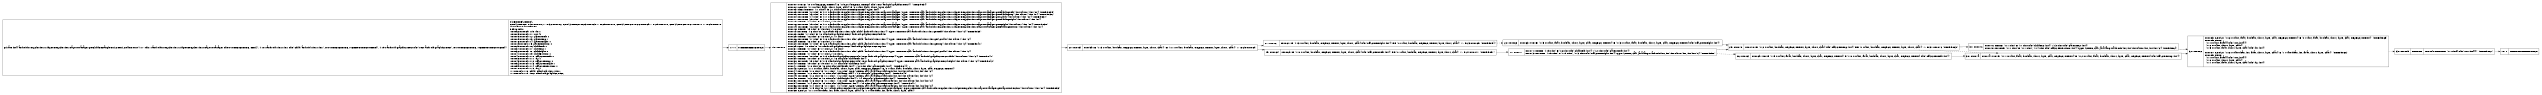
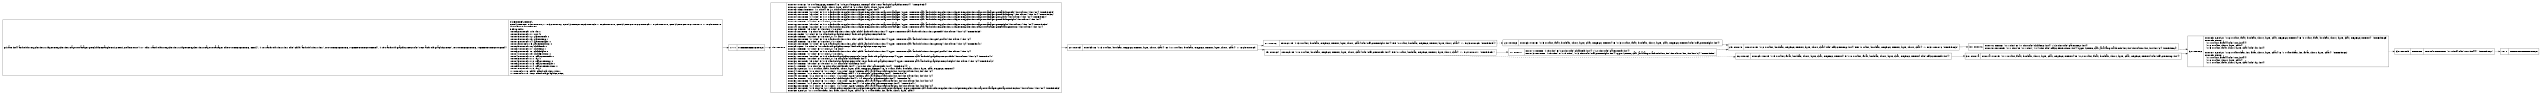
(1958, 52) -> none
(1725, 54) -> (1589, 58)
